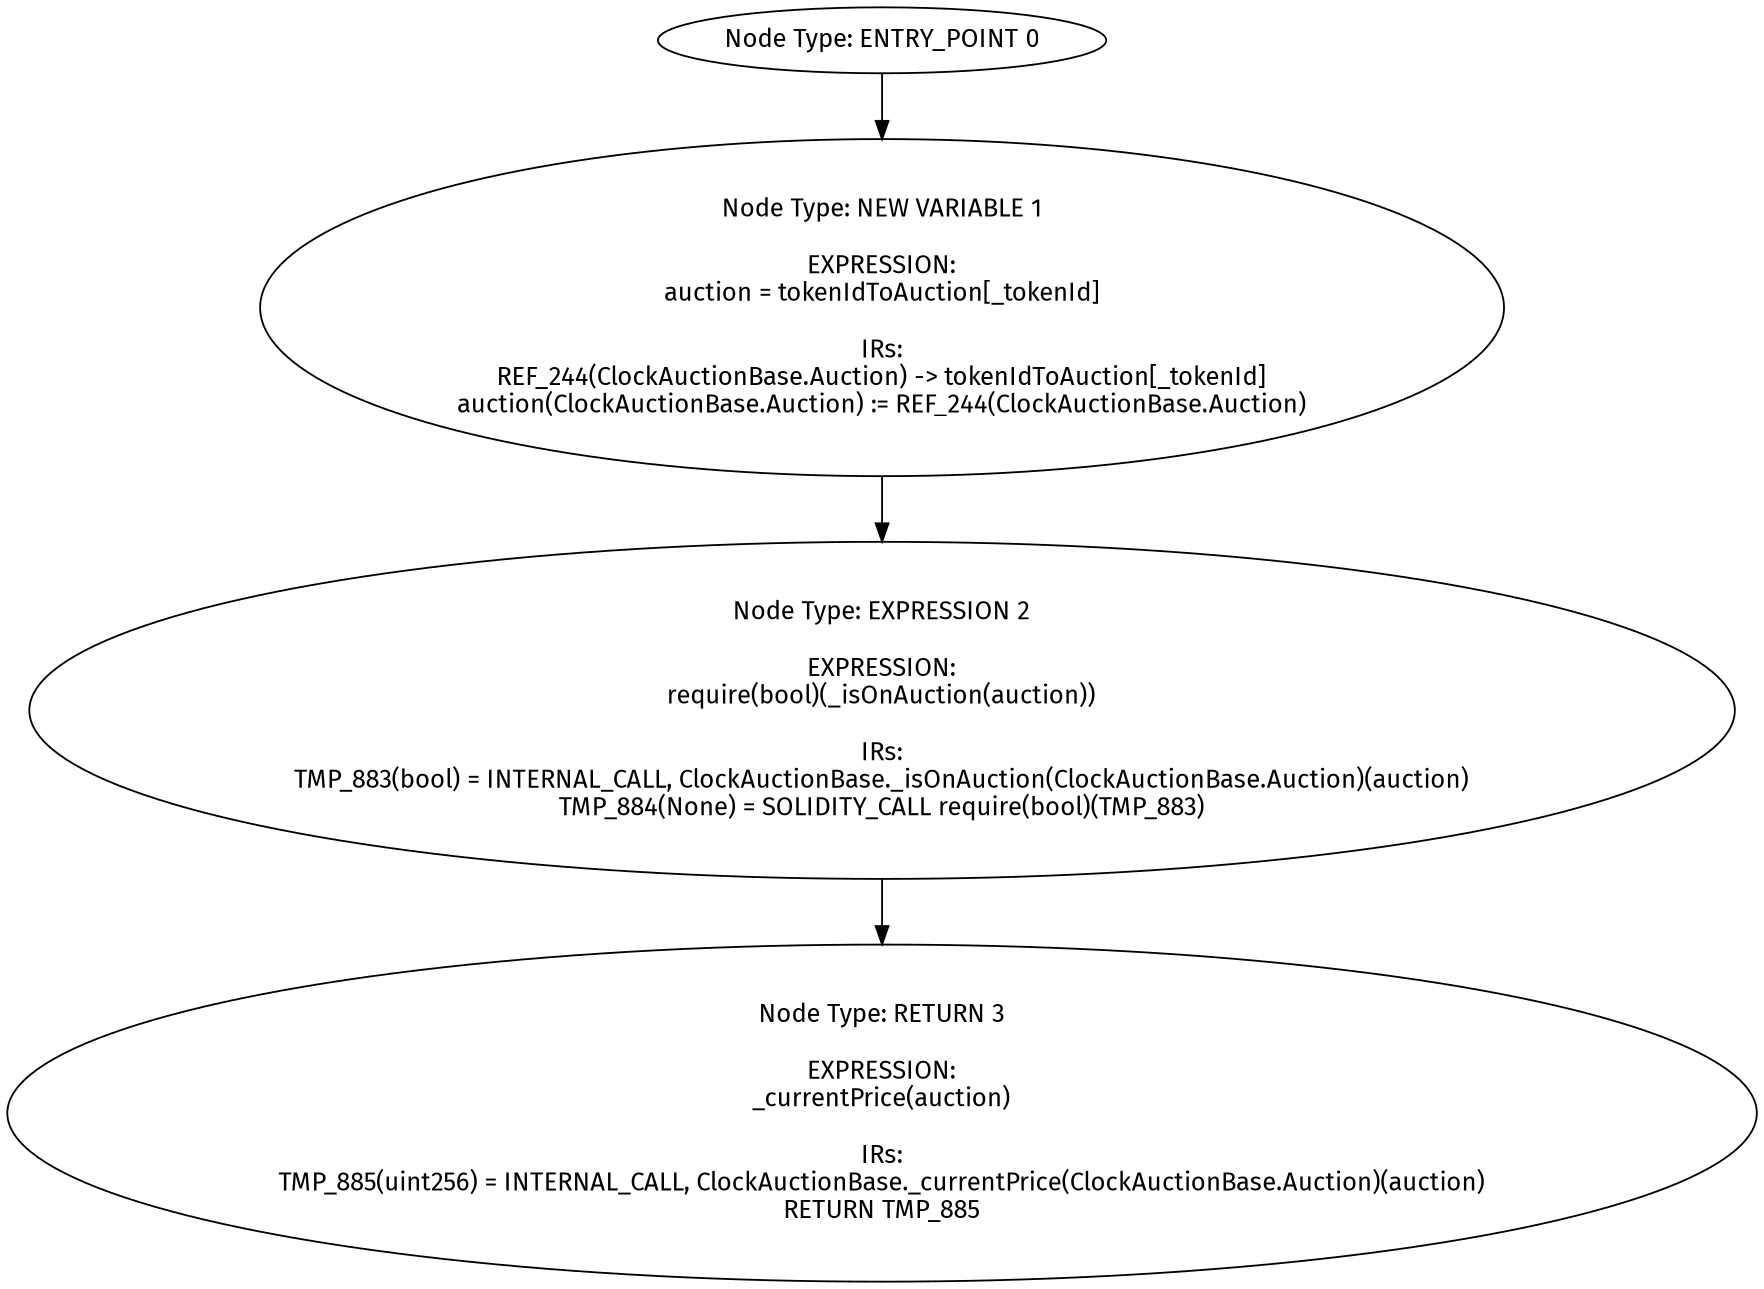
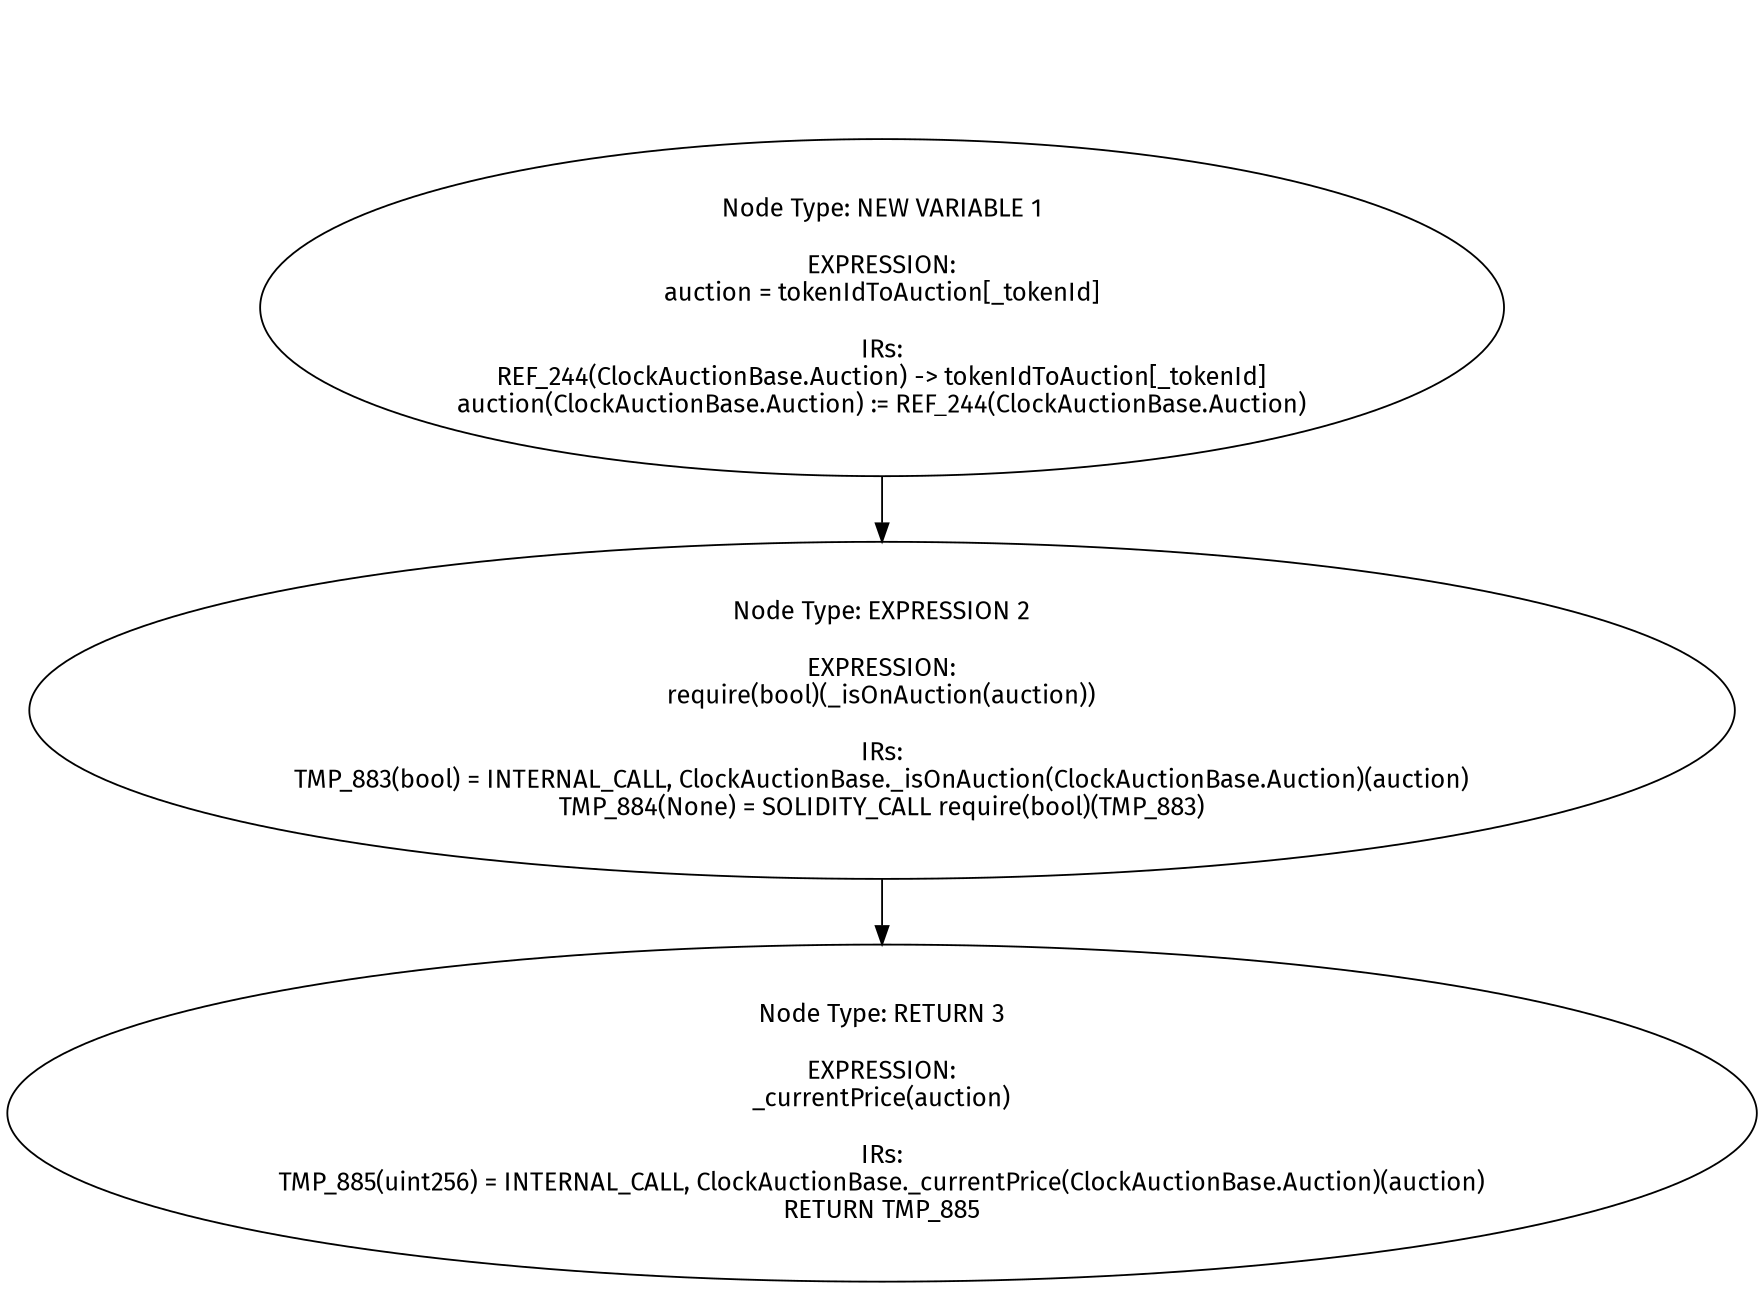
(882, 40) -> none
